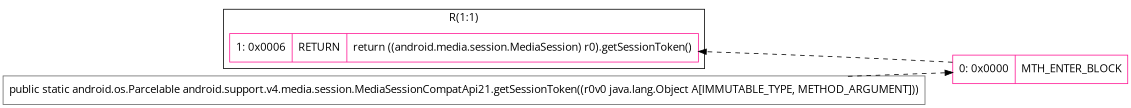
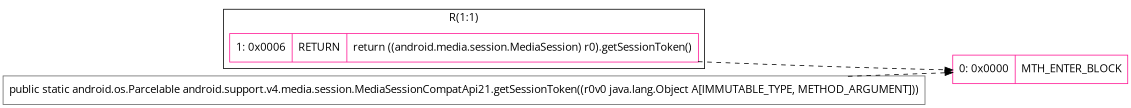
(830, 56) -> (821, 66)
